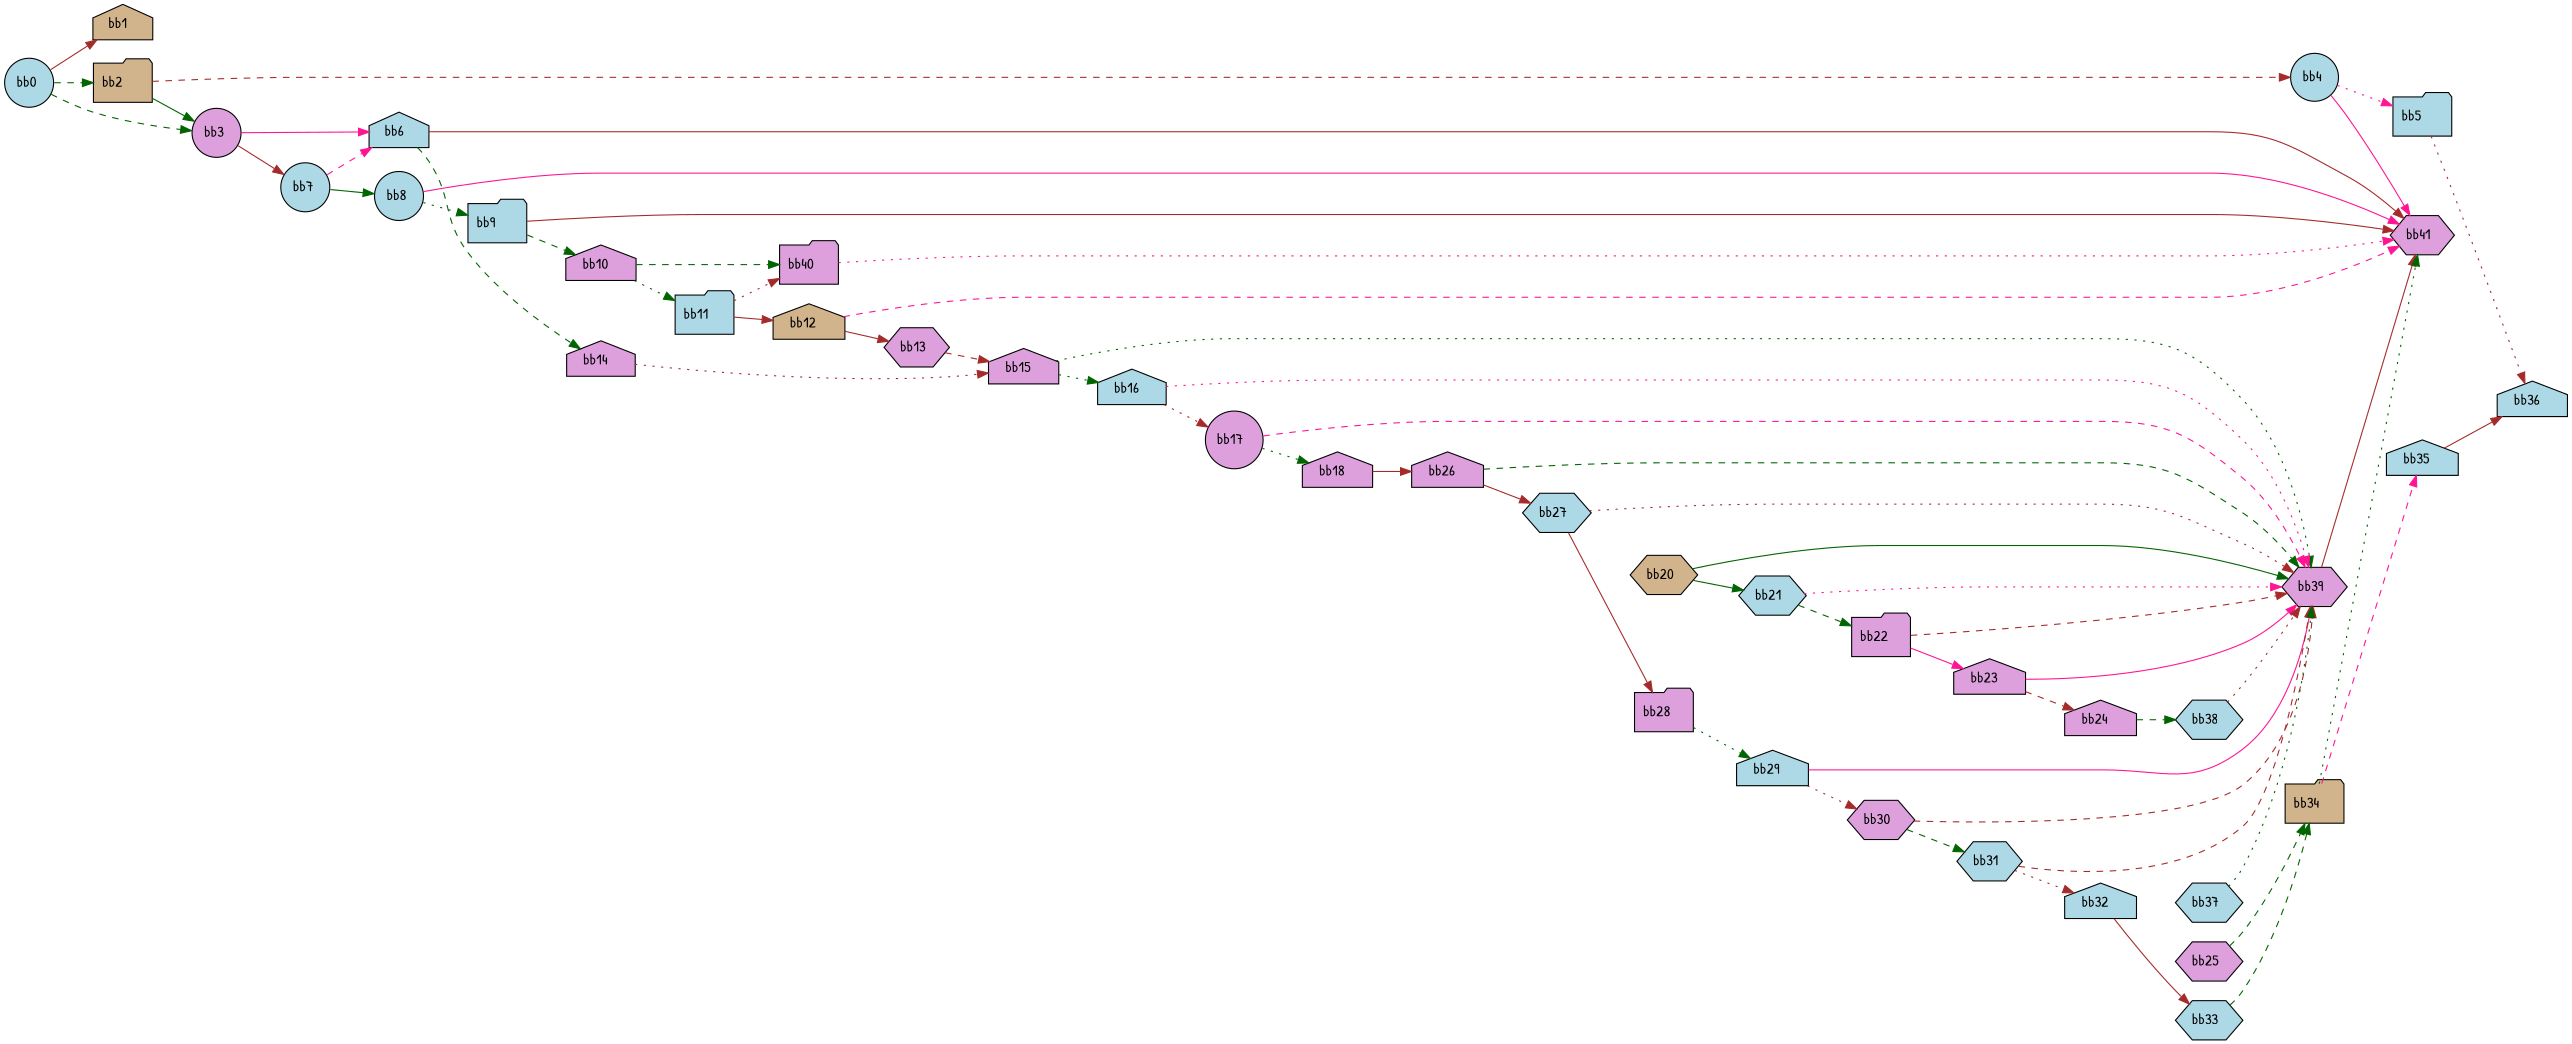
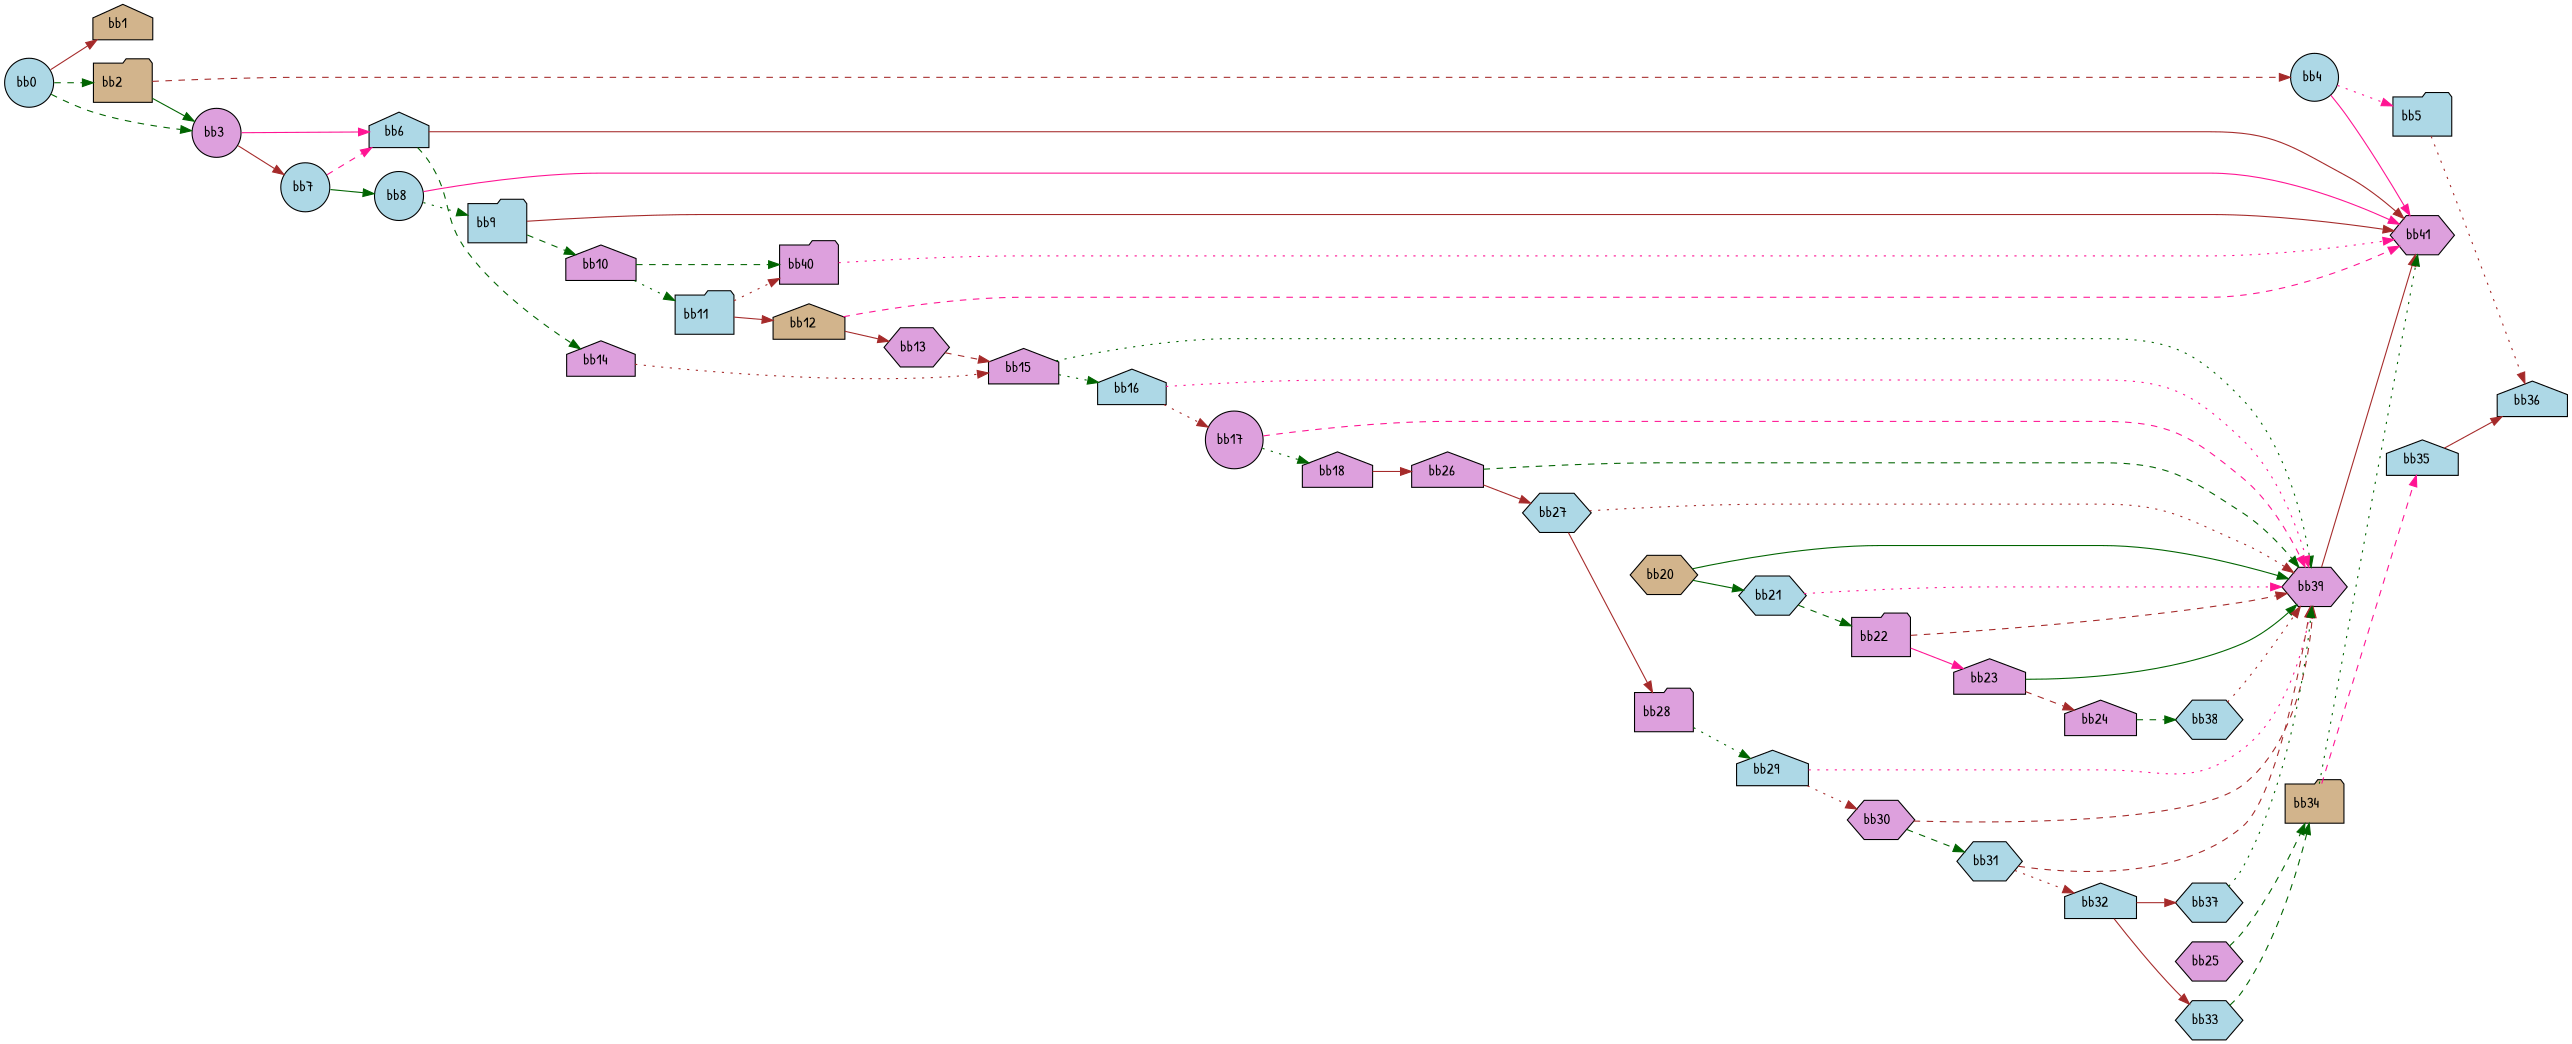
(2163, 667) -> (2163, 667)
(2104, 770) -> (2104, 770)
none -> (2151, 903)
